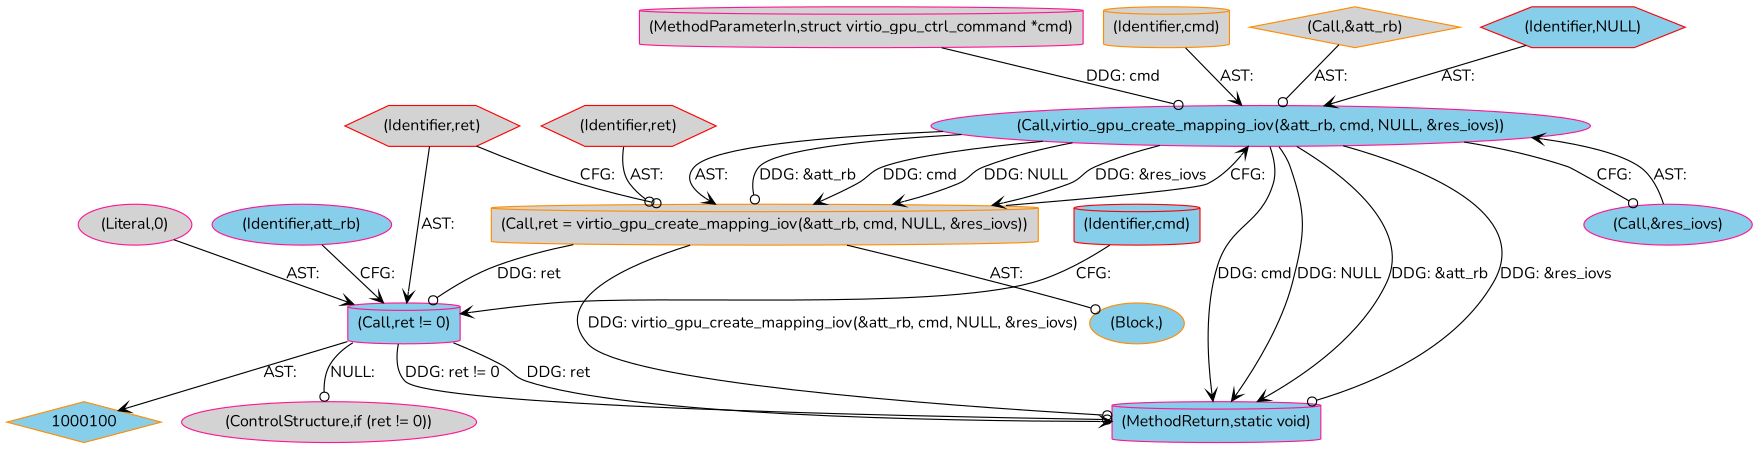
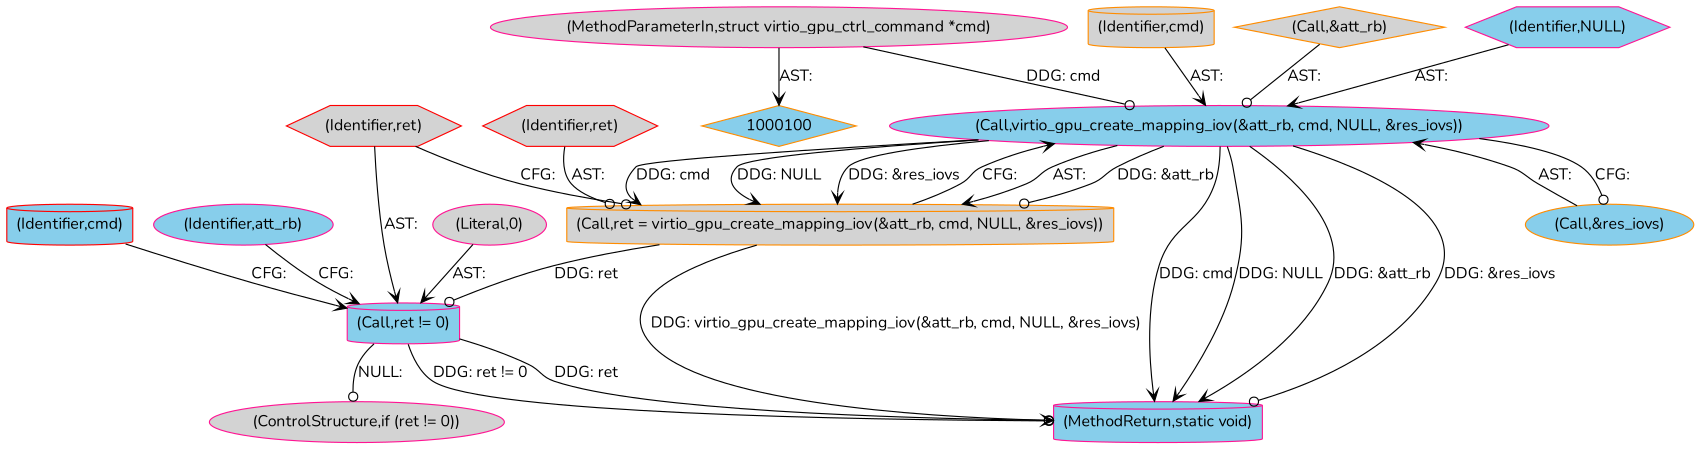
(861, 27) -> (779, 27)
(1583, 27) -> (1568, 27)
(1668, 225) -> (1610, 225)
(1137, 323) -> none
(238, 374) -> (779, 71)
